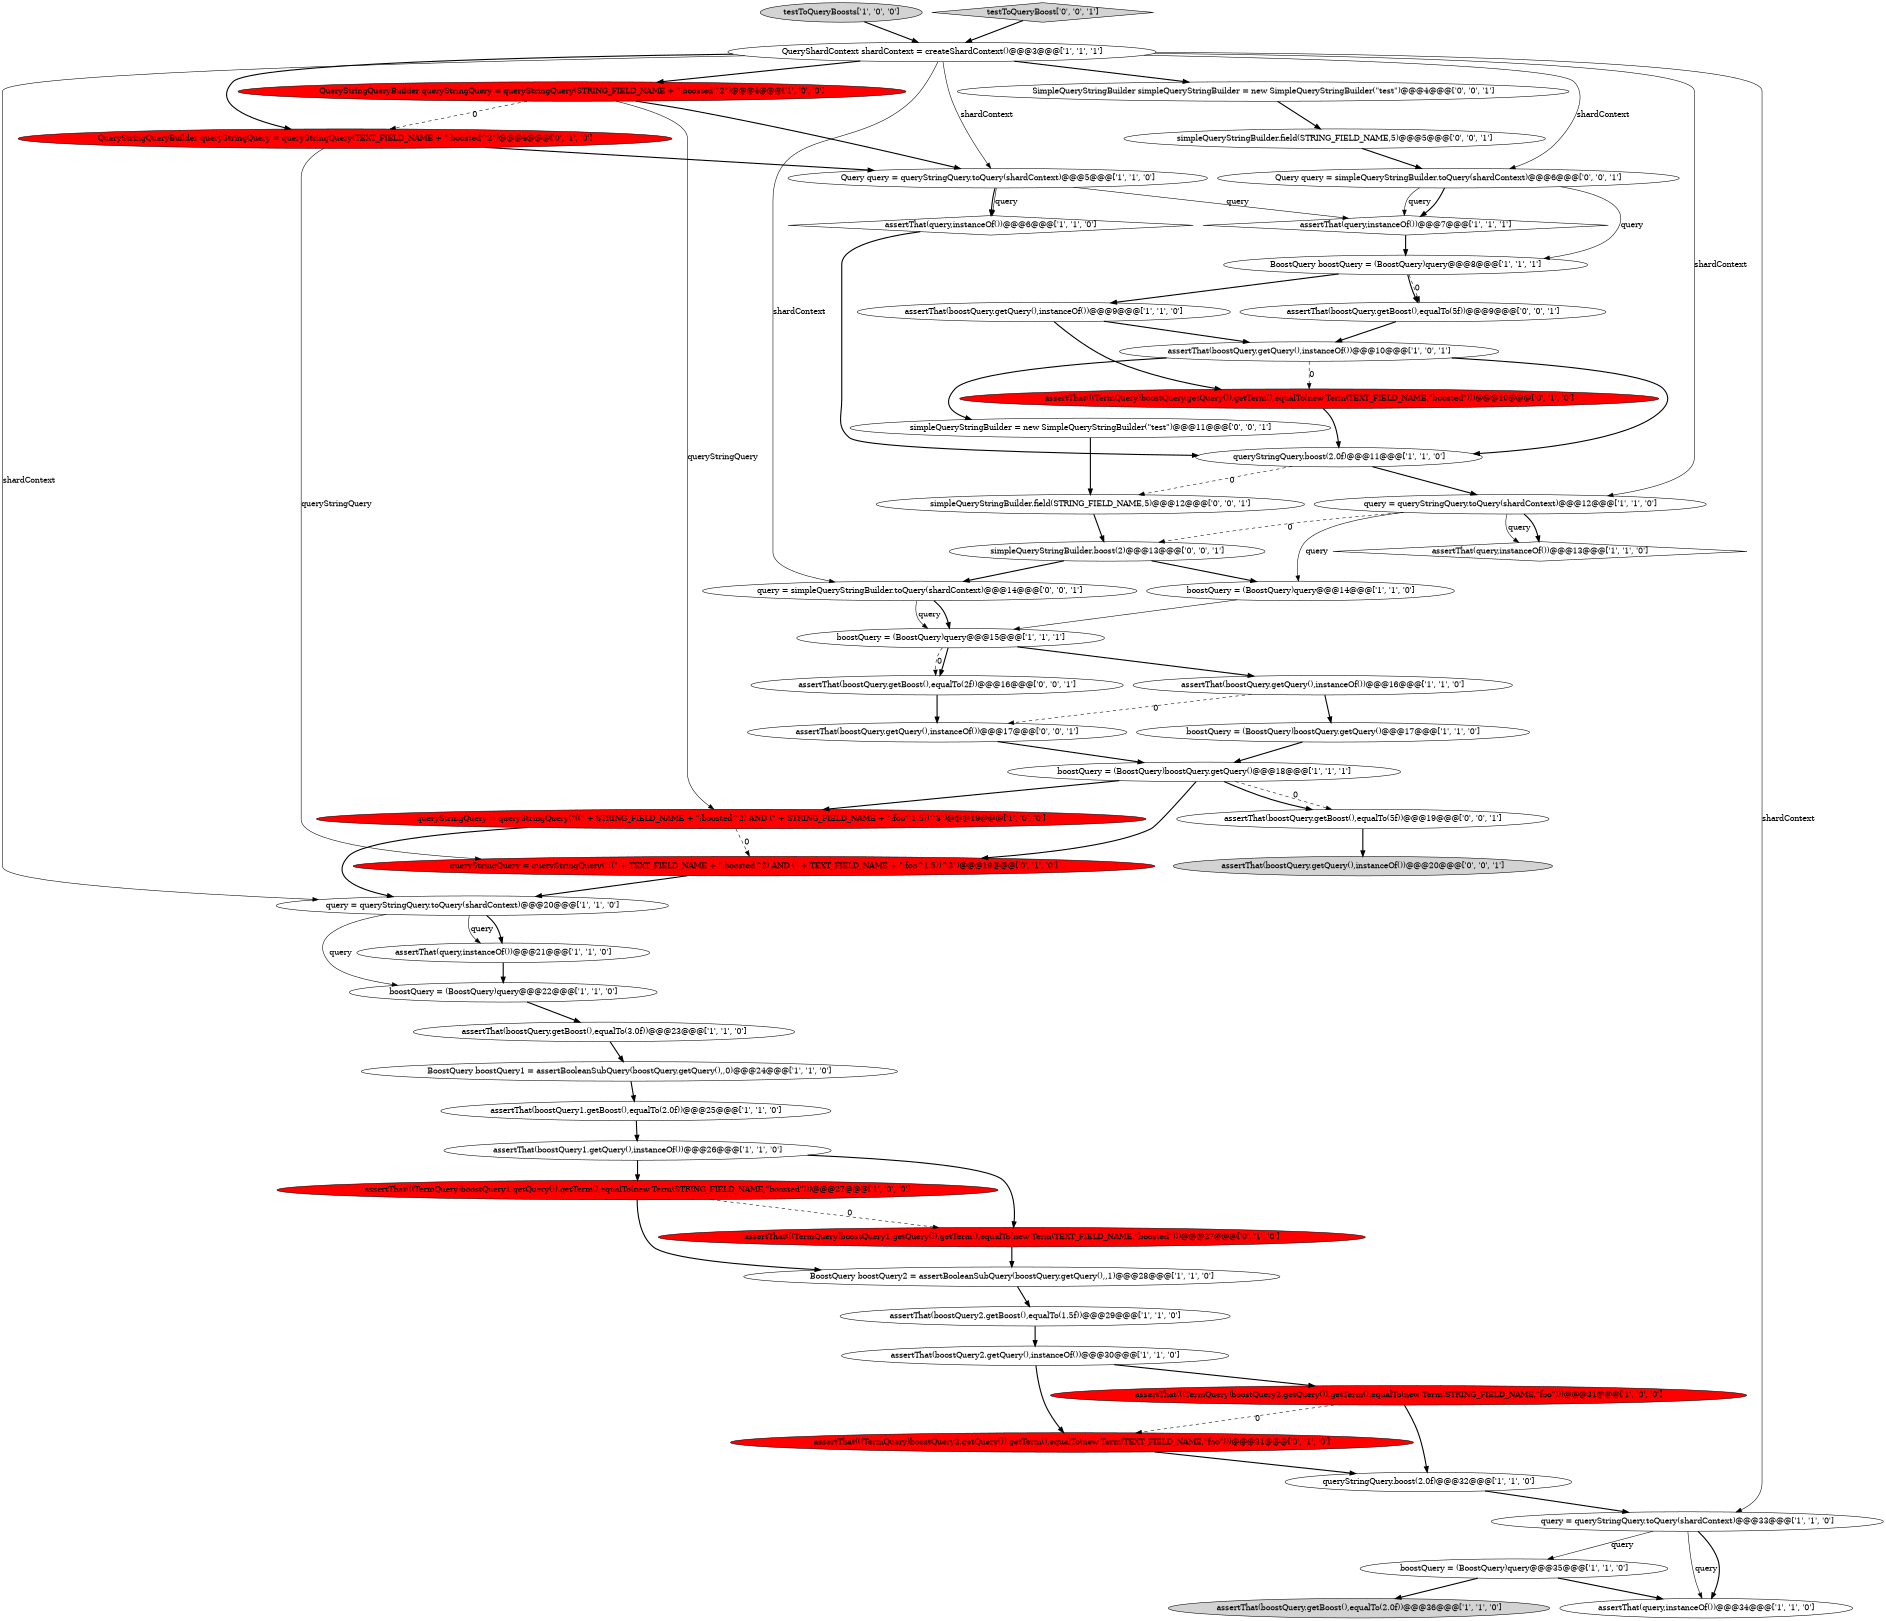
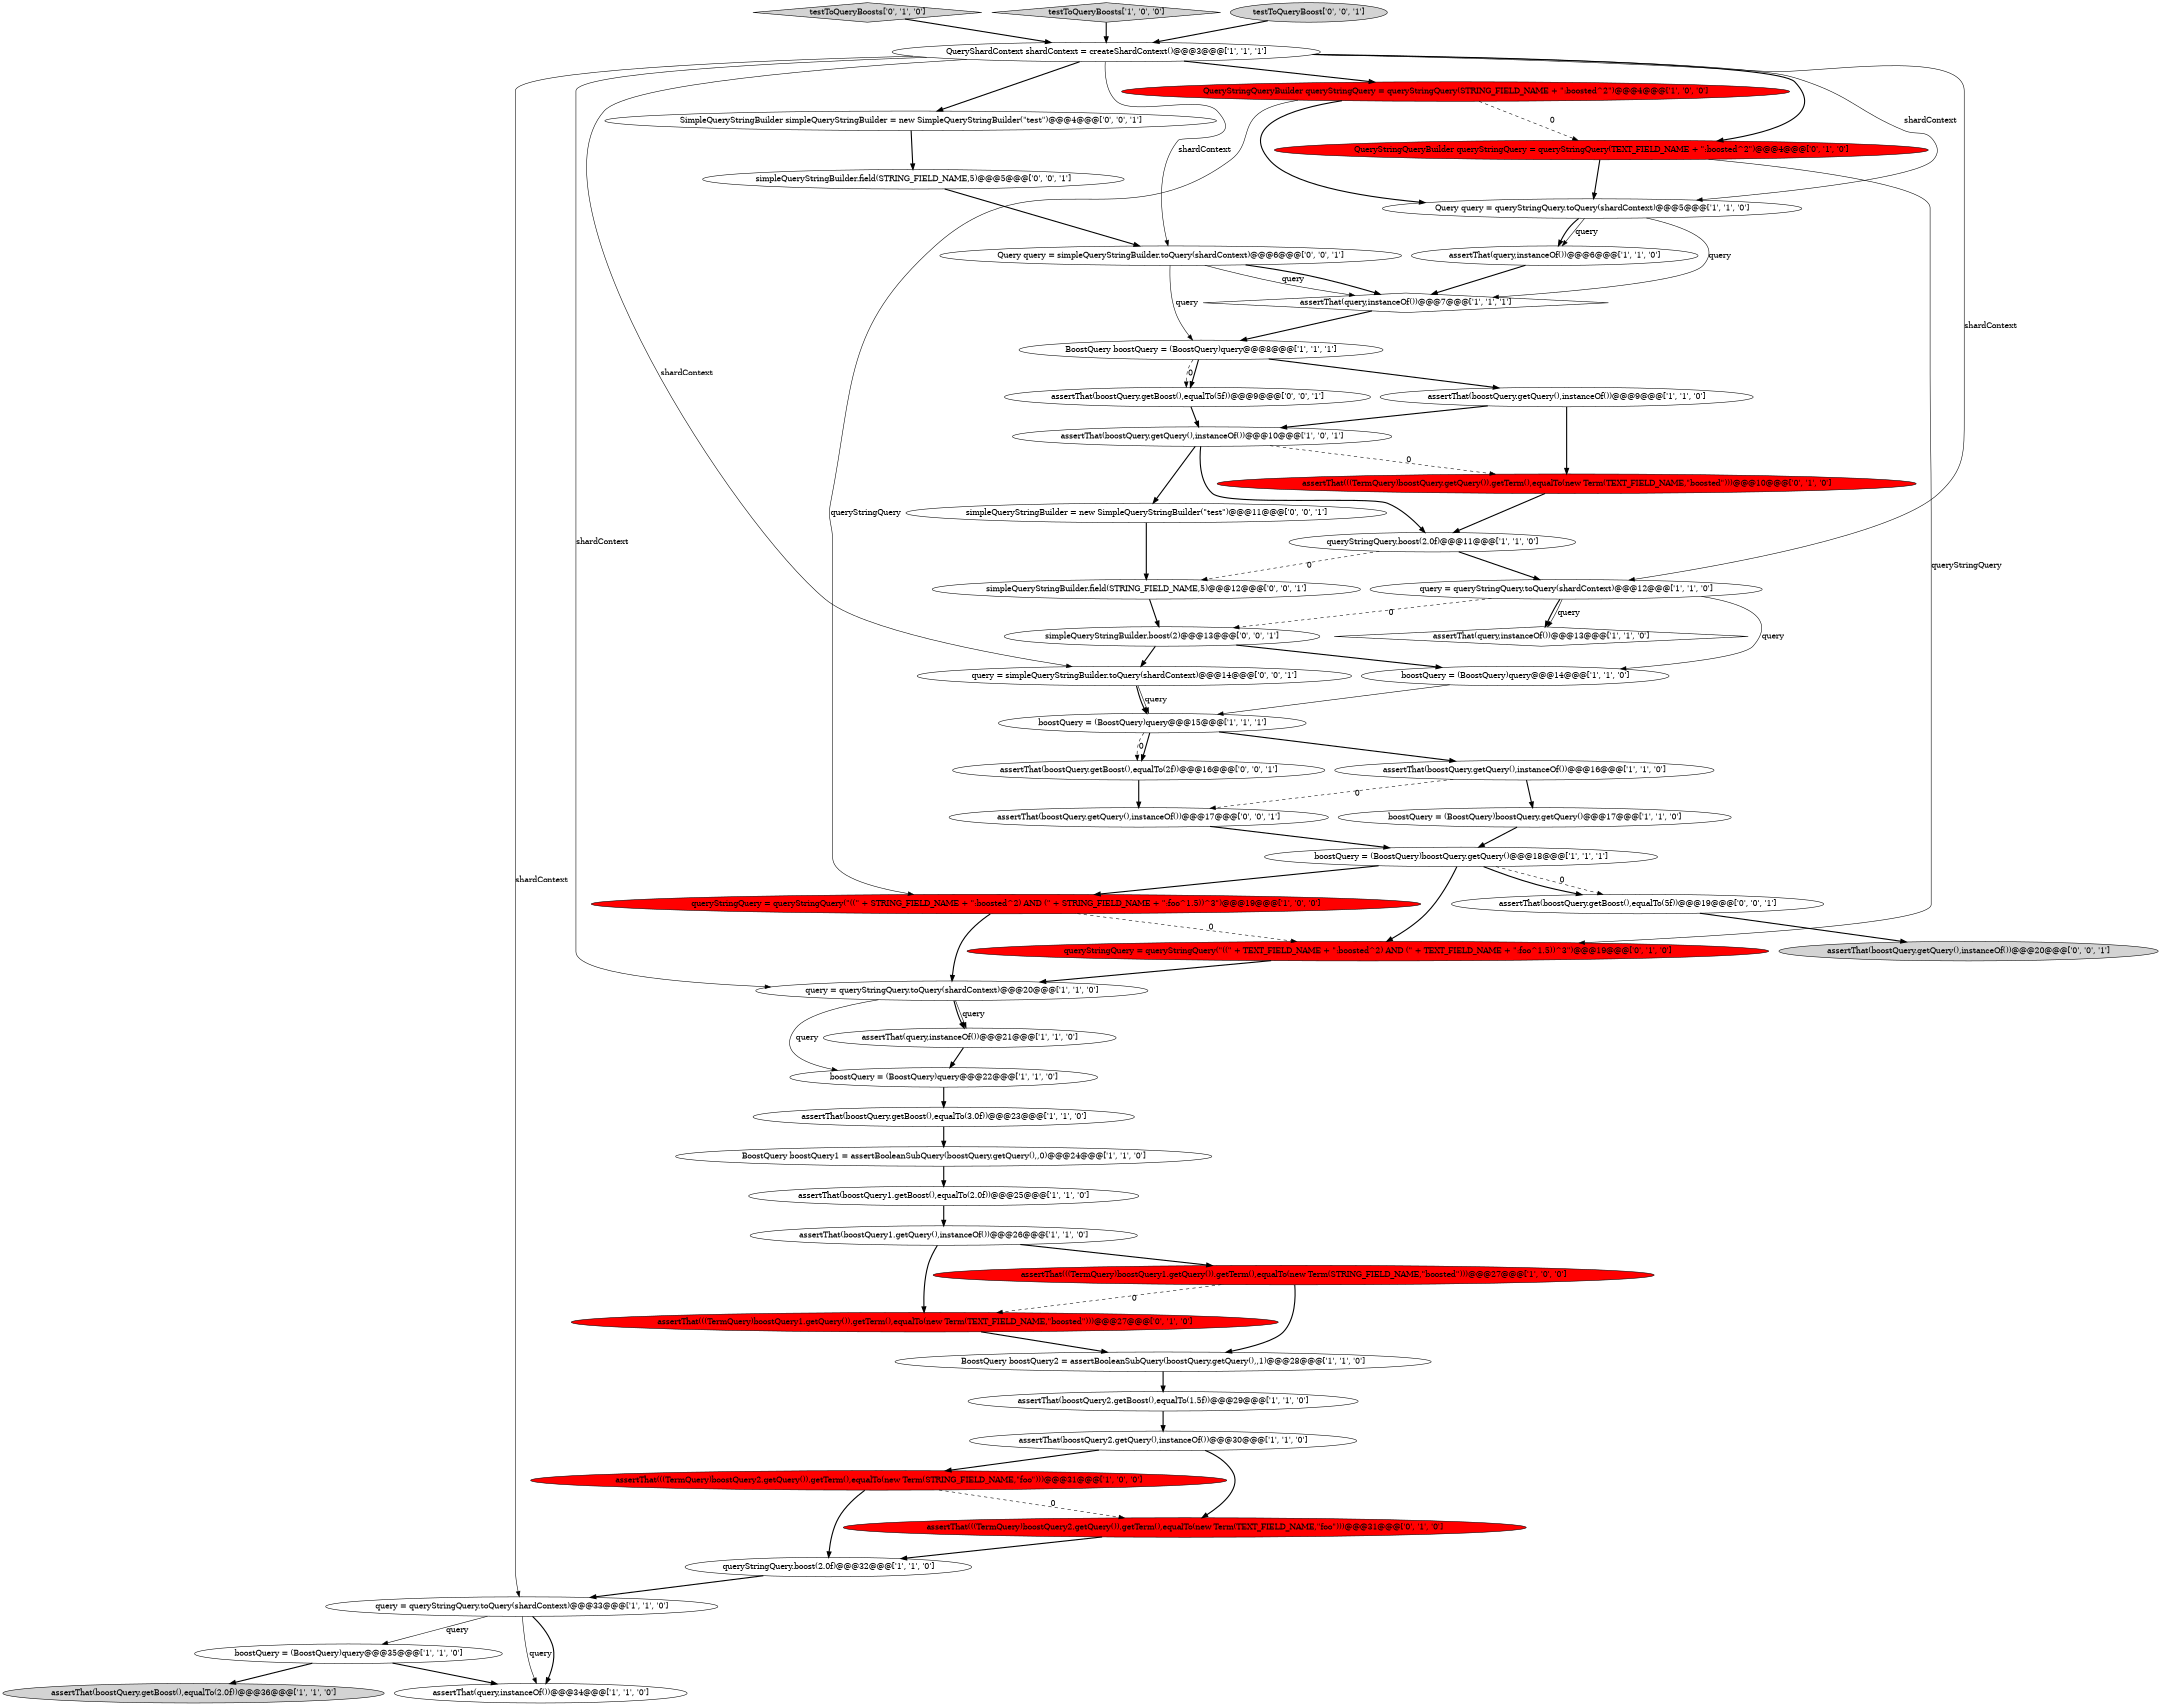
(841, 12) -> (1106, 12)
none -> (867, 12)
(1043, 12) -> (1309, 12)
(991, 225) -> (1555, 256)
(888, 445) -> (1481, 279)
